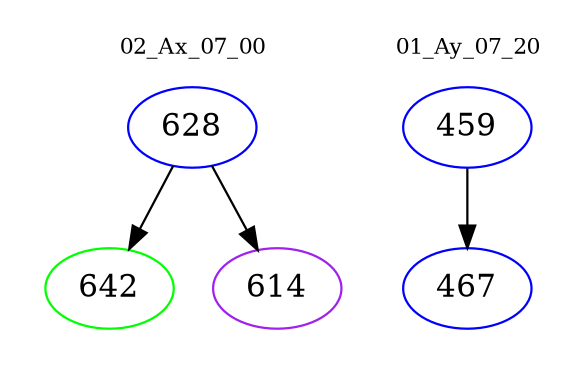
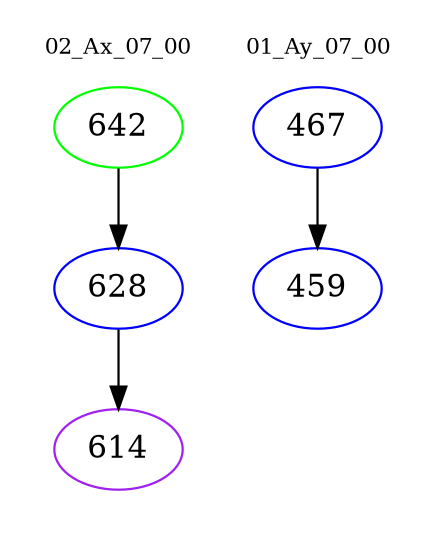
(468, 48) -> (319, 48)
(156, 197) -> (119, 197)
(467, 197) -> (318, 197)
